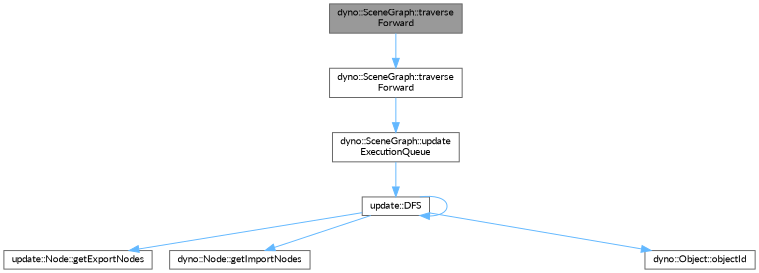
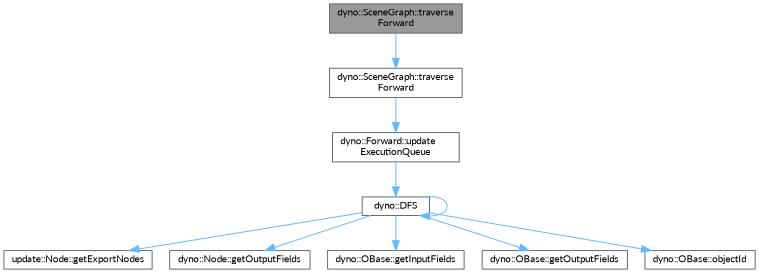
(396, 147) -> (396, 147)
(396, 206) -> (396, 206)
(240, 260) -> (240, 260)
none -> (396, 260)
none -> (555, 260)
(700, 260) -> (700, 260)
